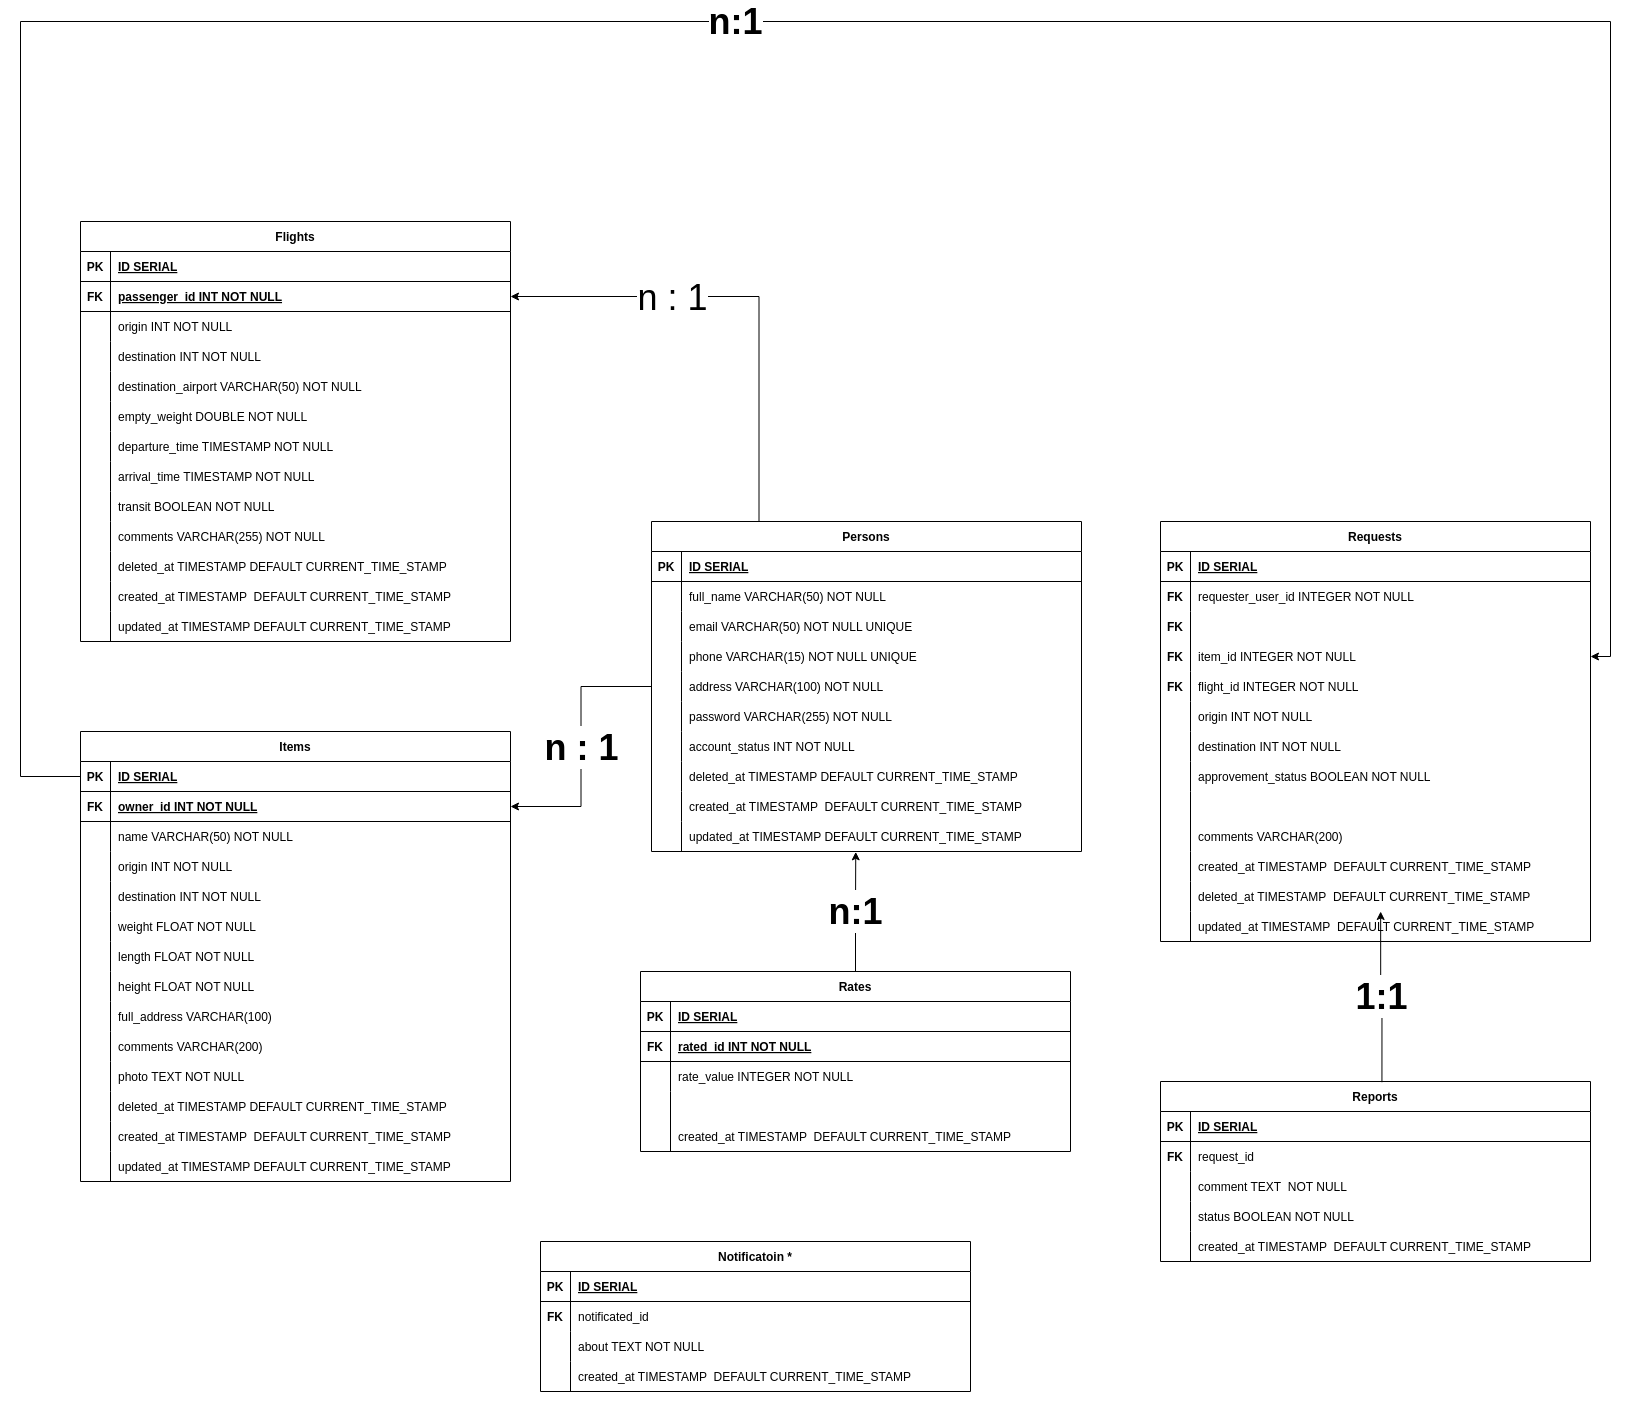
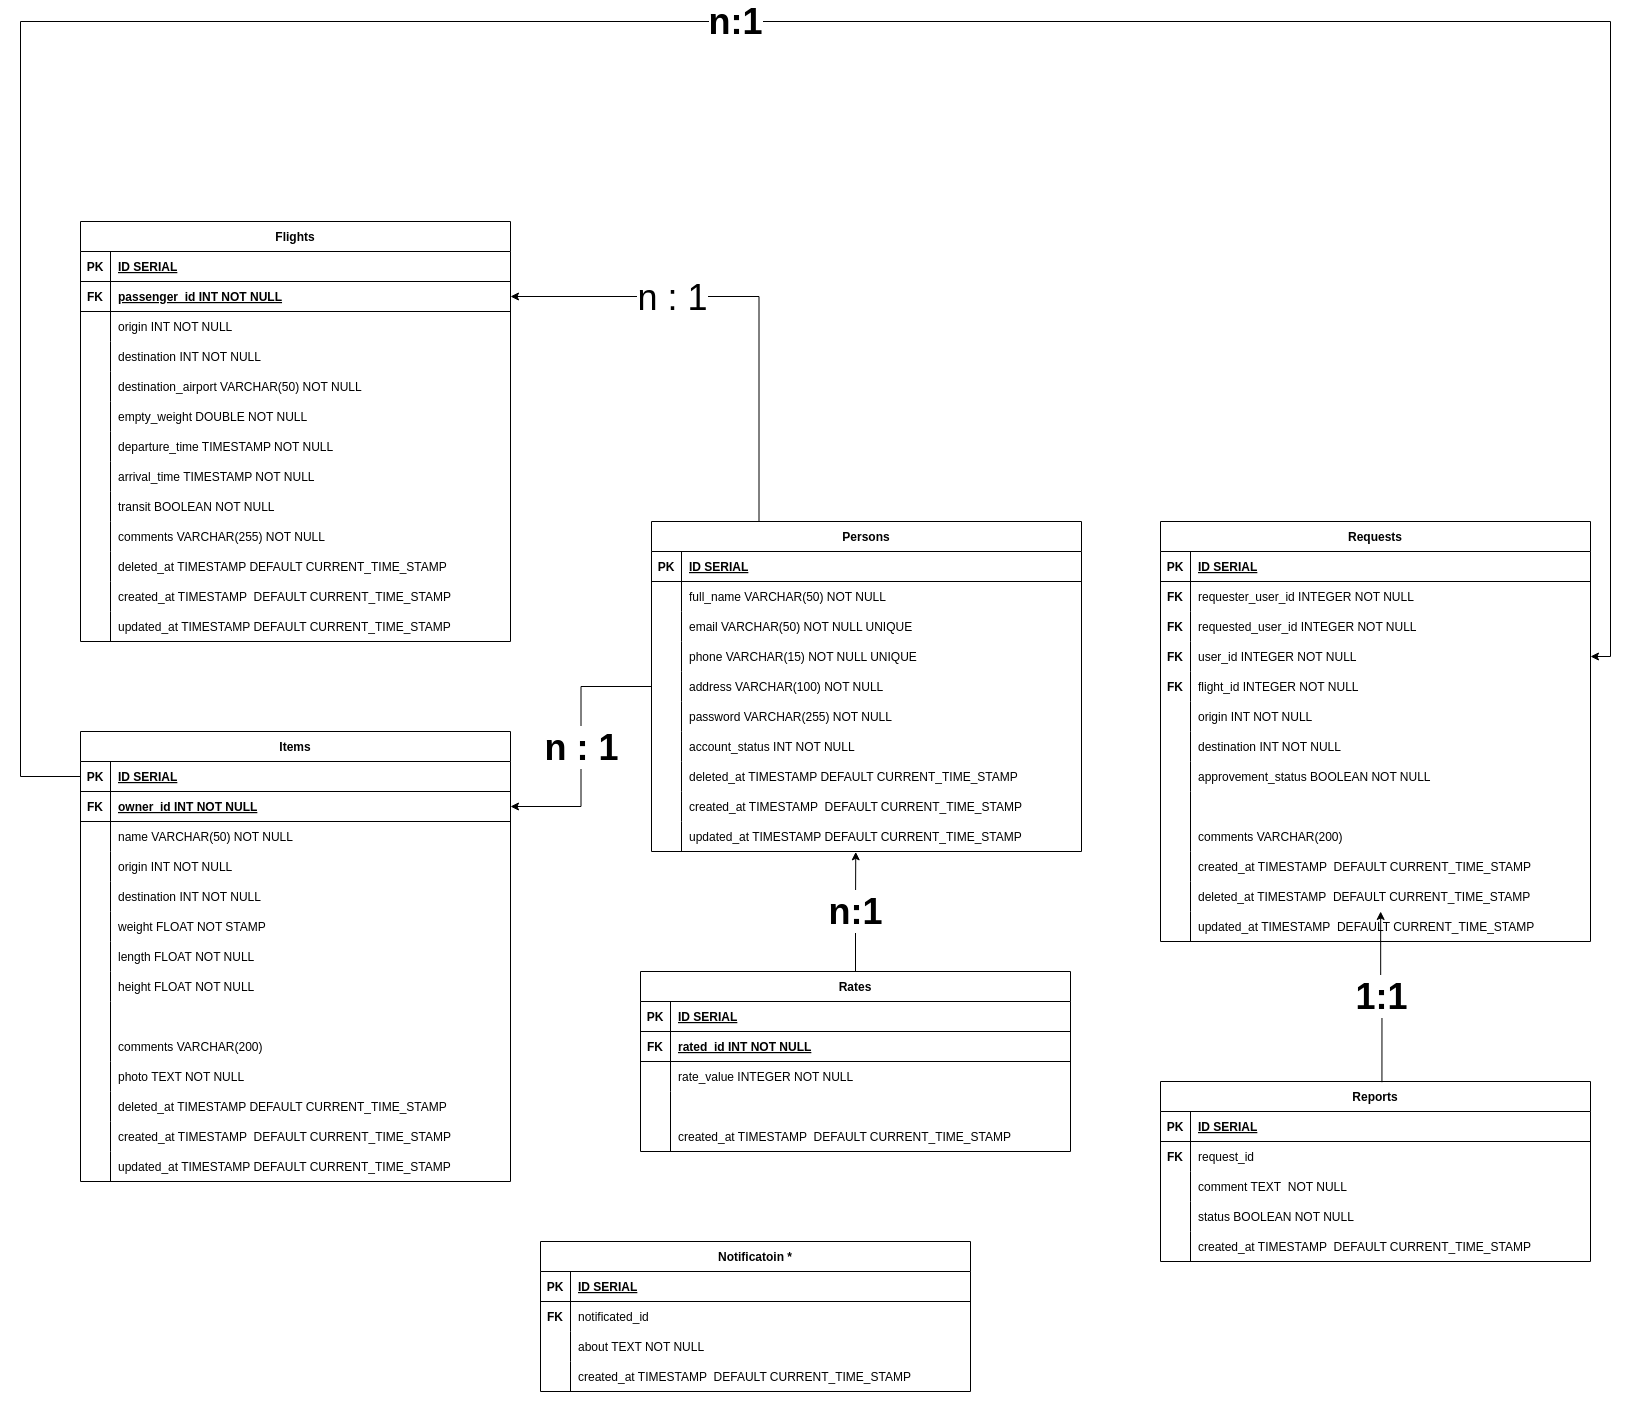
none -> (1391, 627)
(1271, 657) -> (1272, 657)
(182, 927) -> (186, 927)
(311, 1017) -> none
